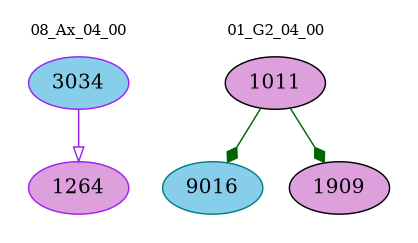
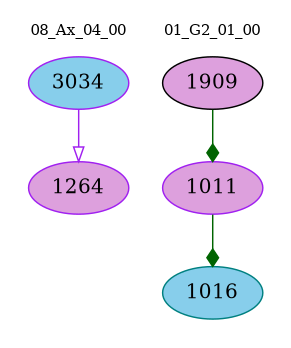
(276, 31) -> (213, 31)
(275, 83) -> (213, 188)
(302, 128) -> (213, 127)
(213, 188) -> (213, 293)
